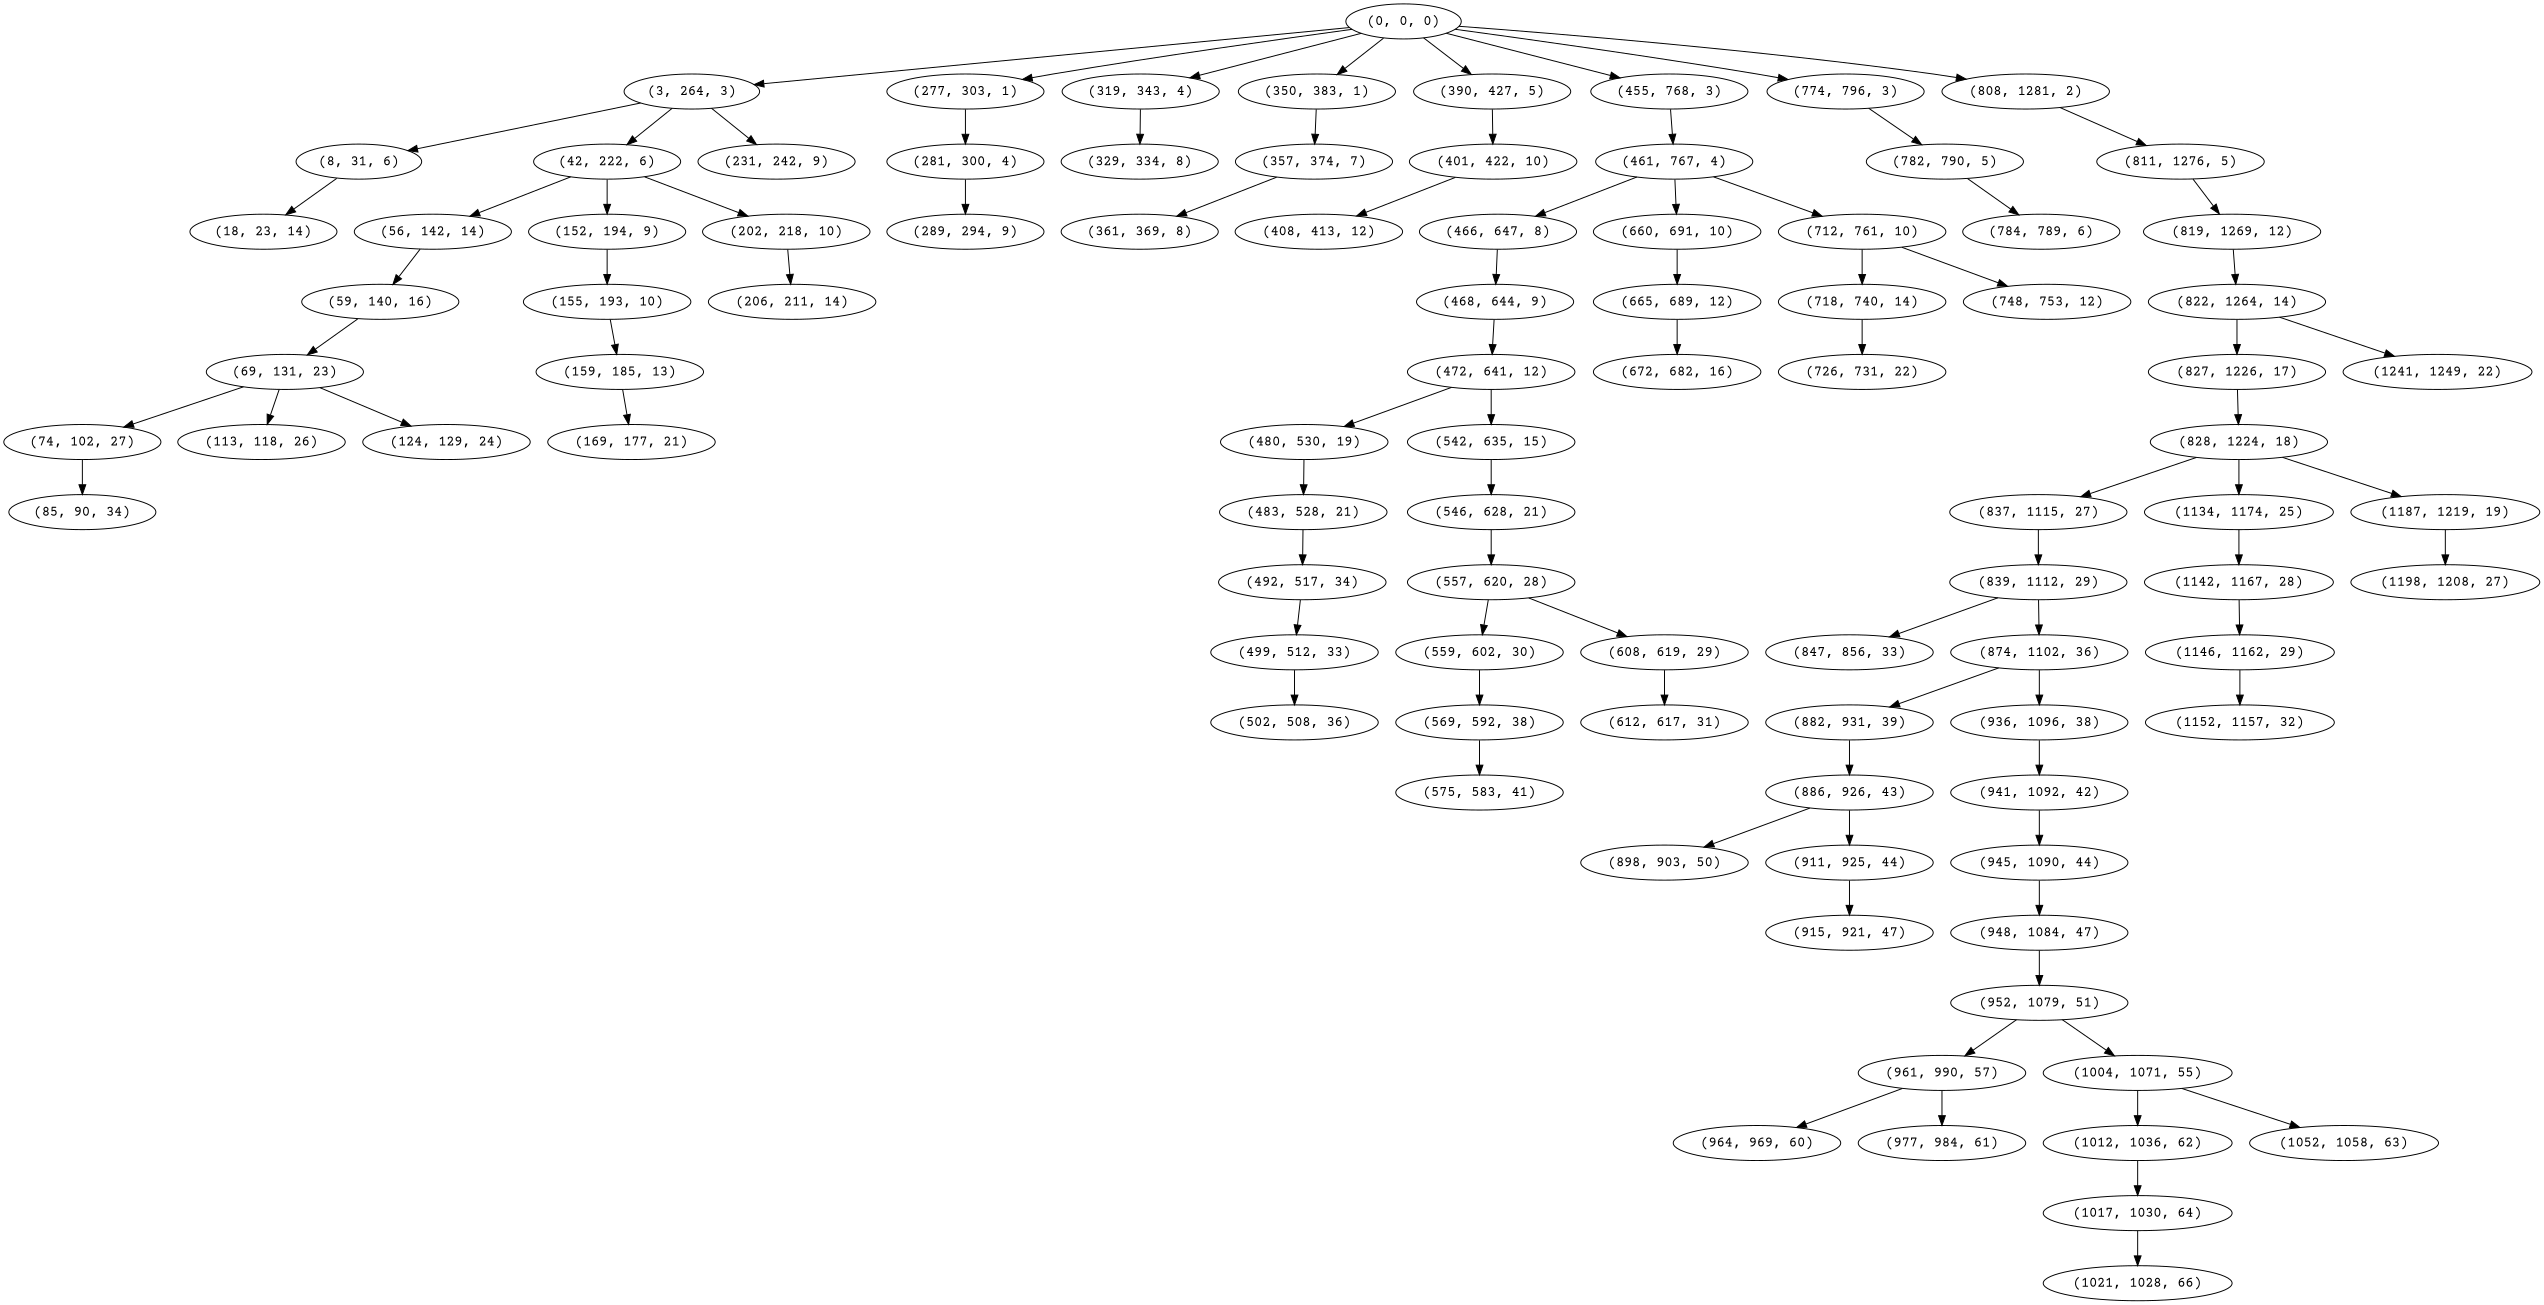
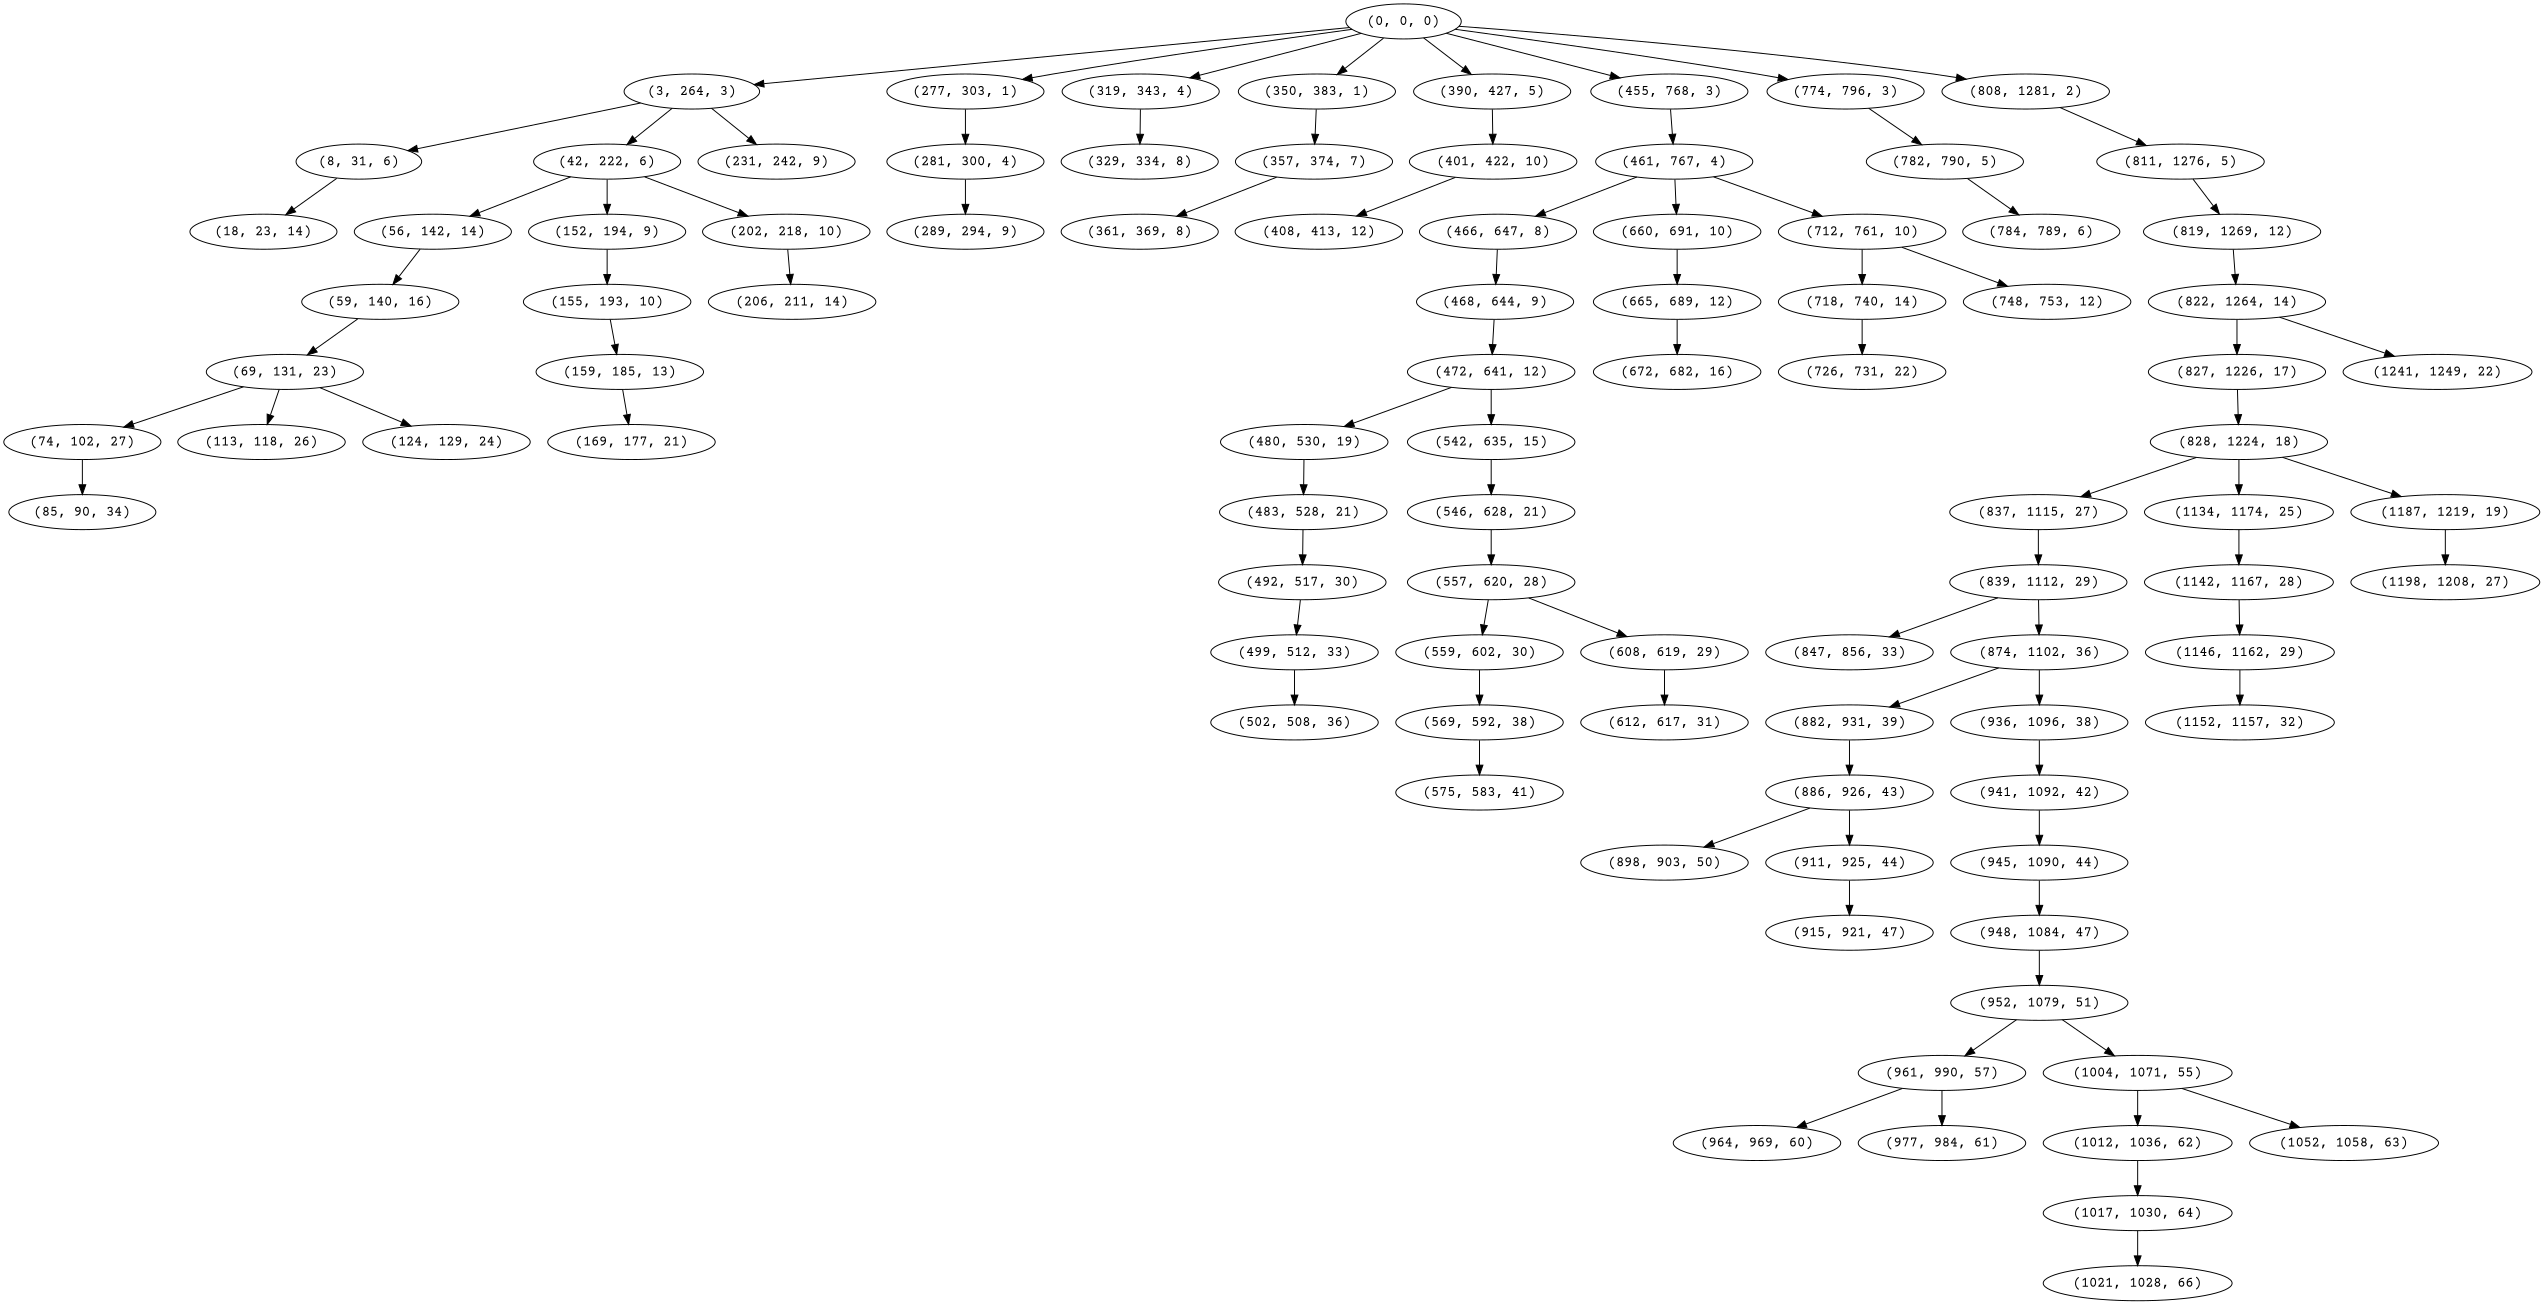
(1302, 582) -> (1302, 582)
